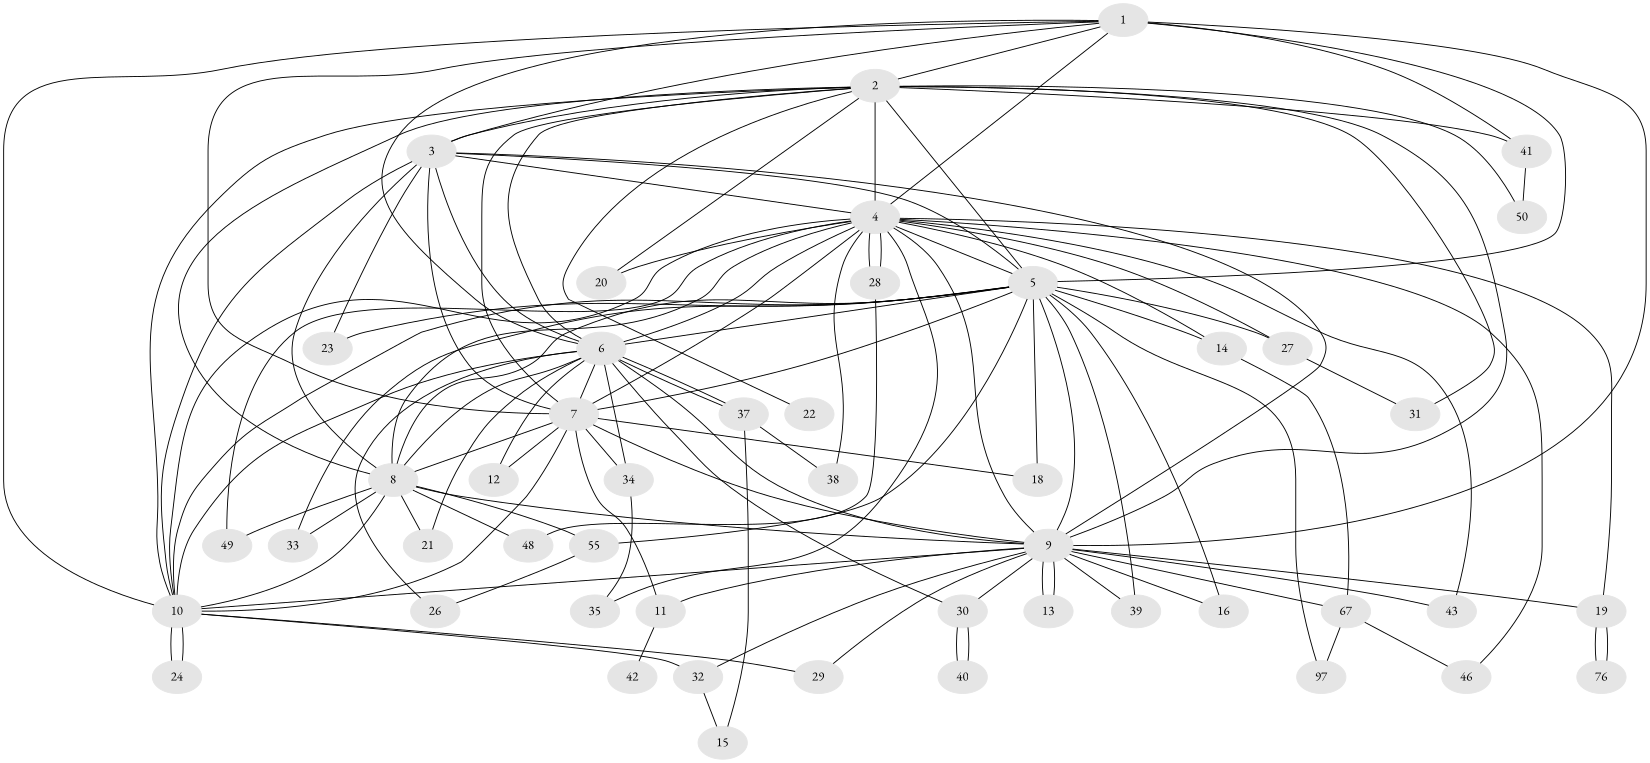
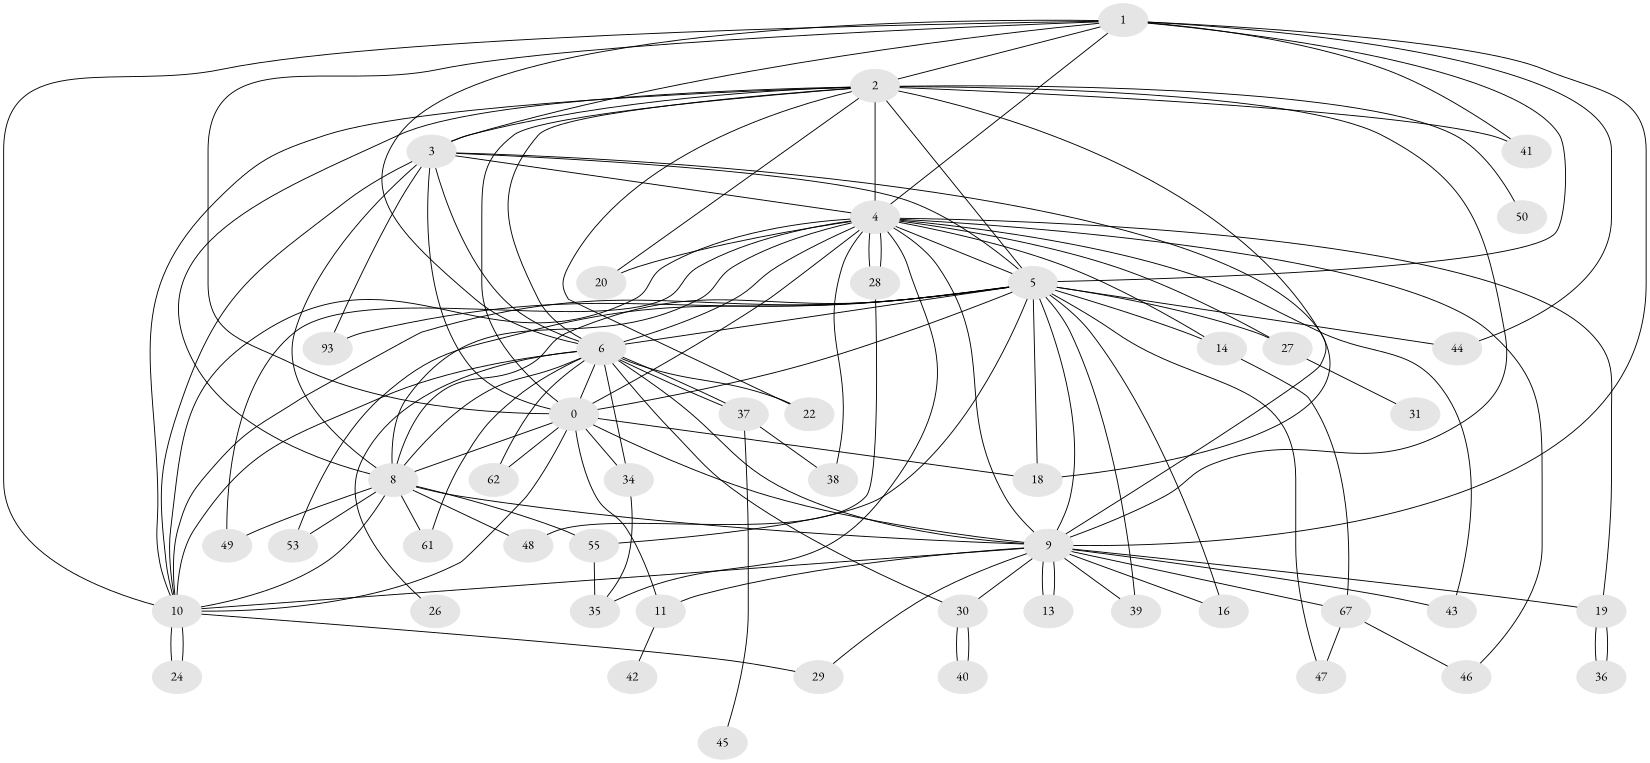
(1318, 122) -> (1285, 286)
(1524, 184) -> none
(328, 349) -> (328, 349)
none -> (1457, 349)
none -> (706, 381)
(574, 414) -> (574, 414)
(494, 480) -> (494, 480)
(293, 546) -> (293, 546)
(428, 546) -> (428, 546)
(519, 579) -> (594, 574)
(698, 677) -> none
(1321, 677) -> (1321, 677)
(1601, 677) -> (1601, 677)
(723, 743) -> (723, 743)
